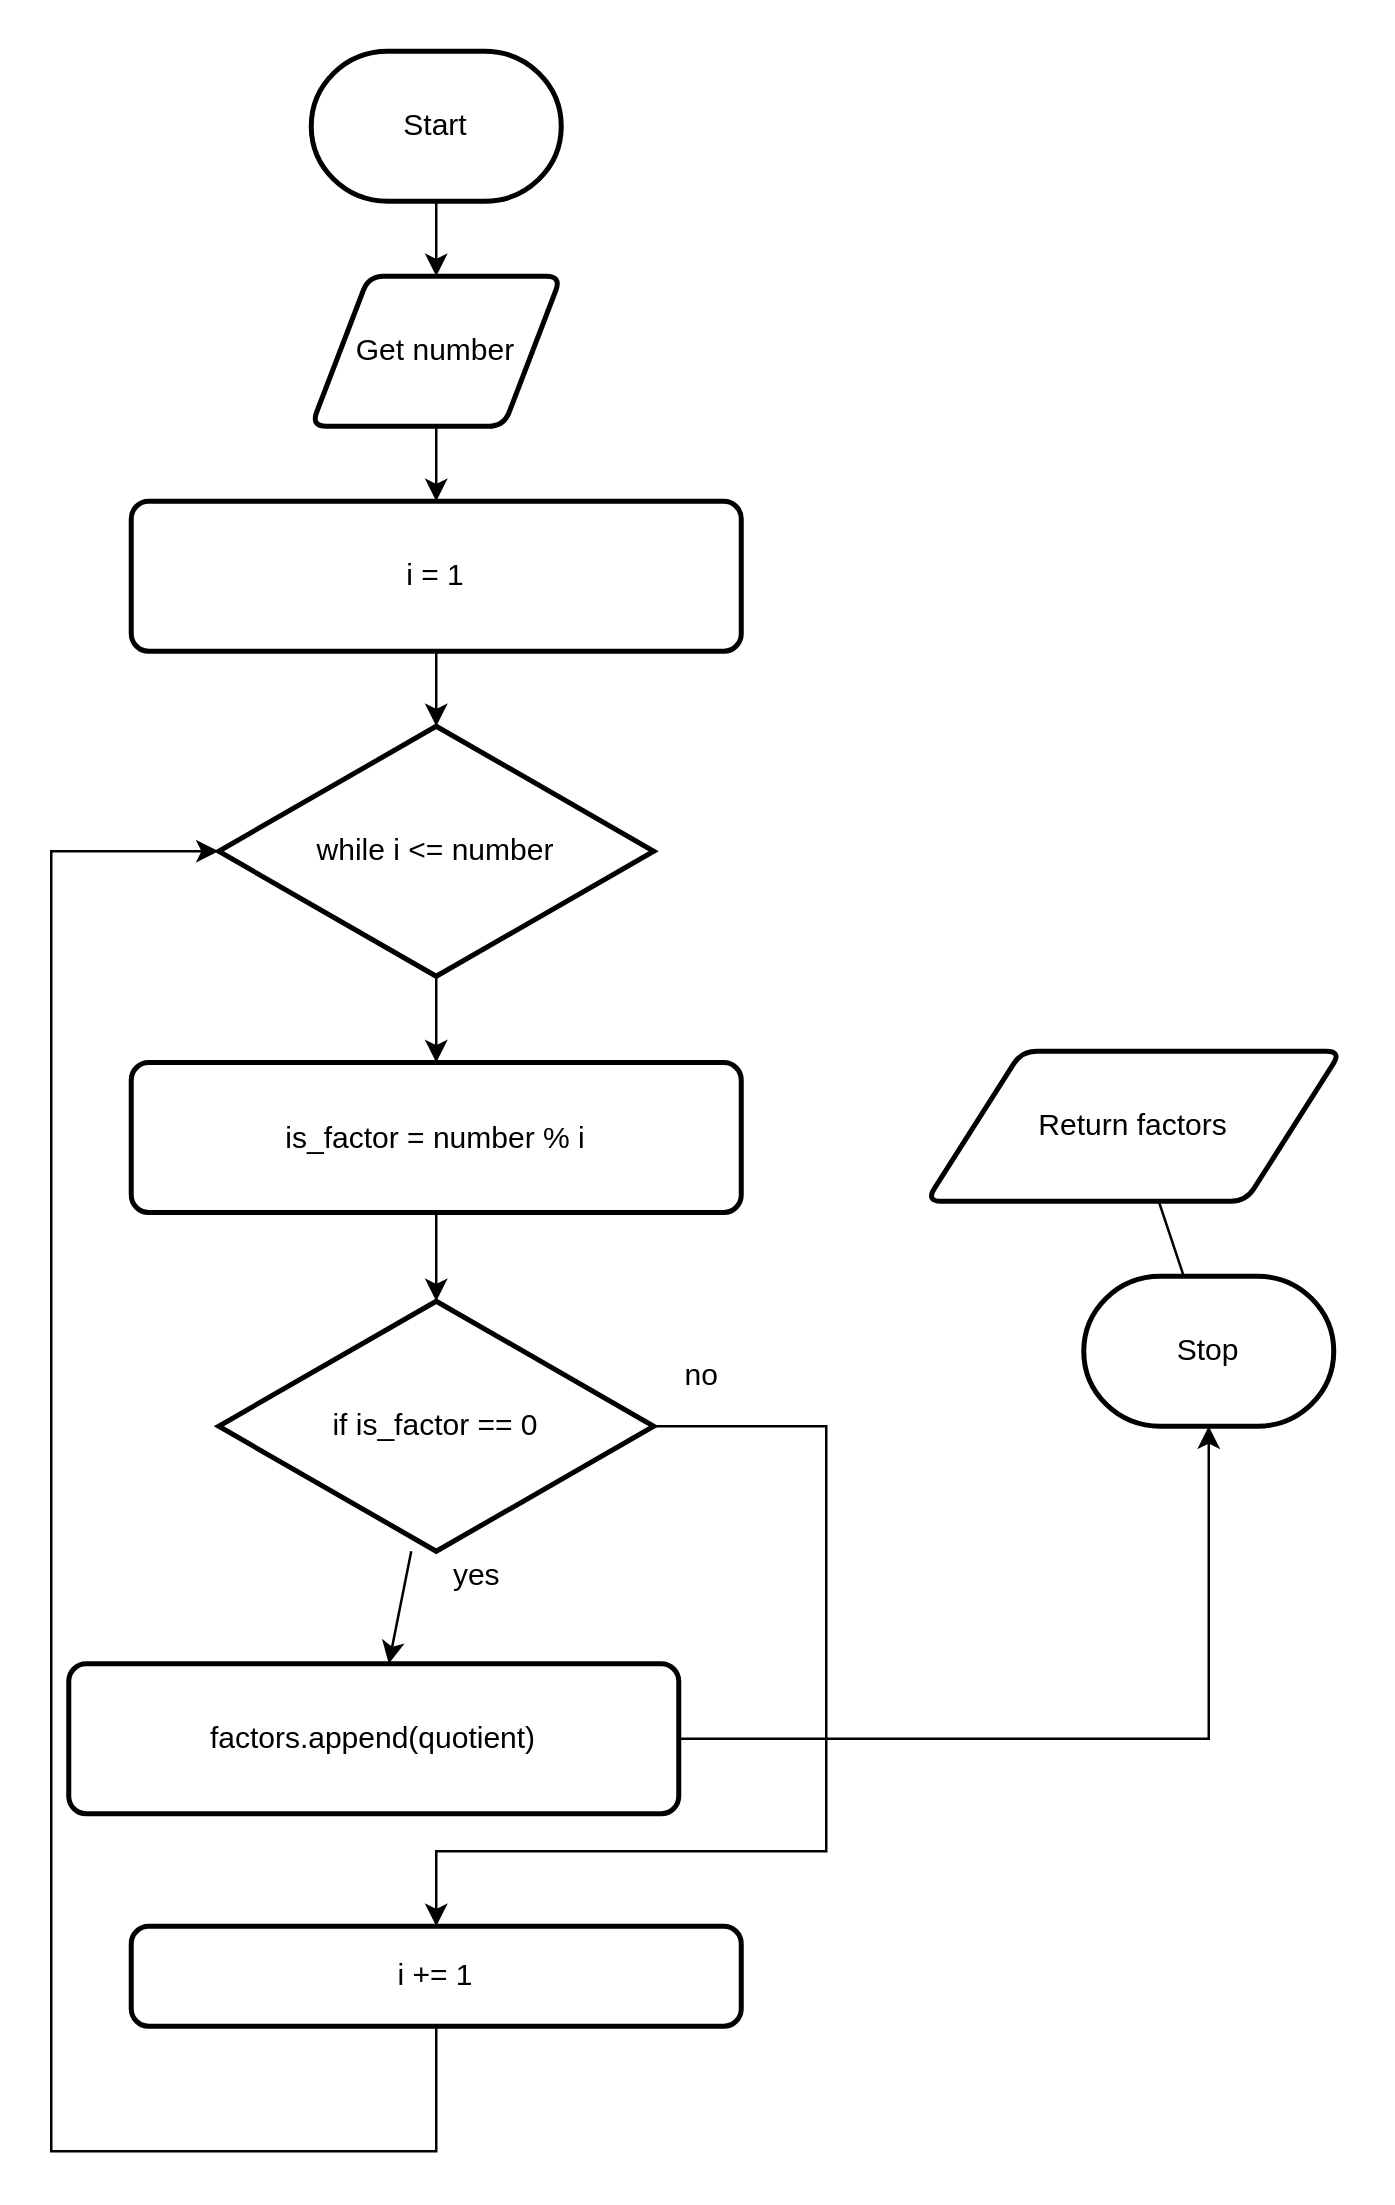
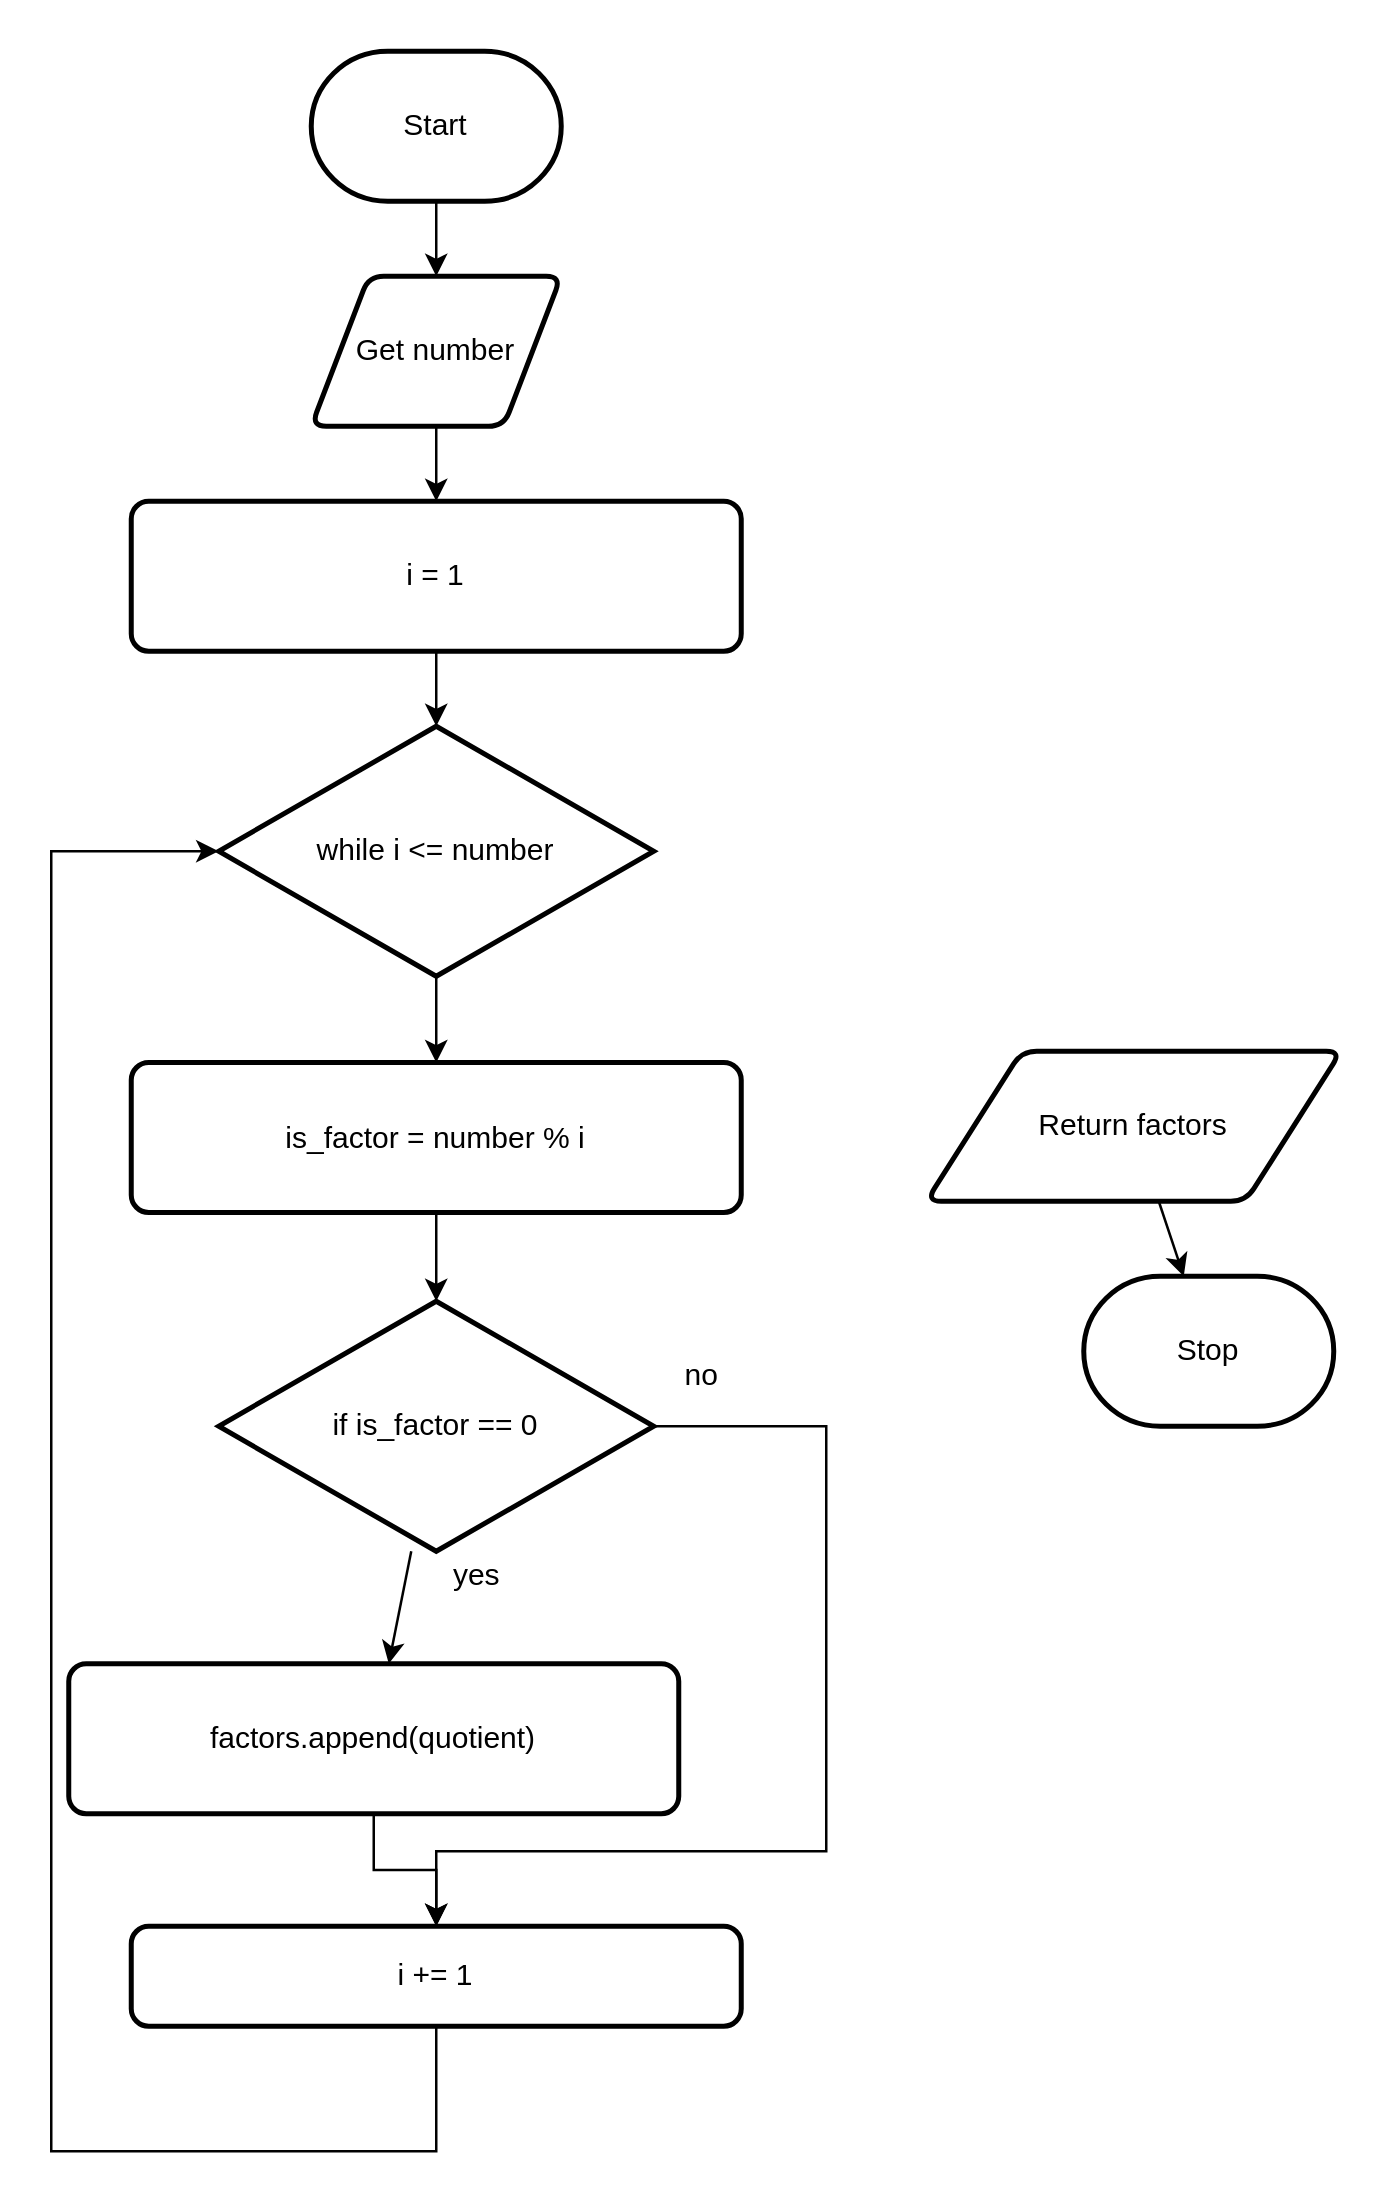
(1180, 1265) -> (1178, 1259)
(1168, 1739) -> (375, 1870)
